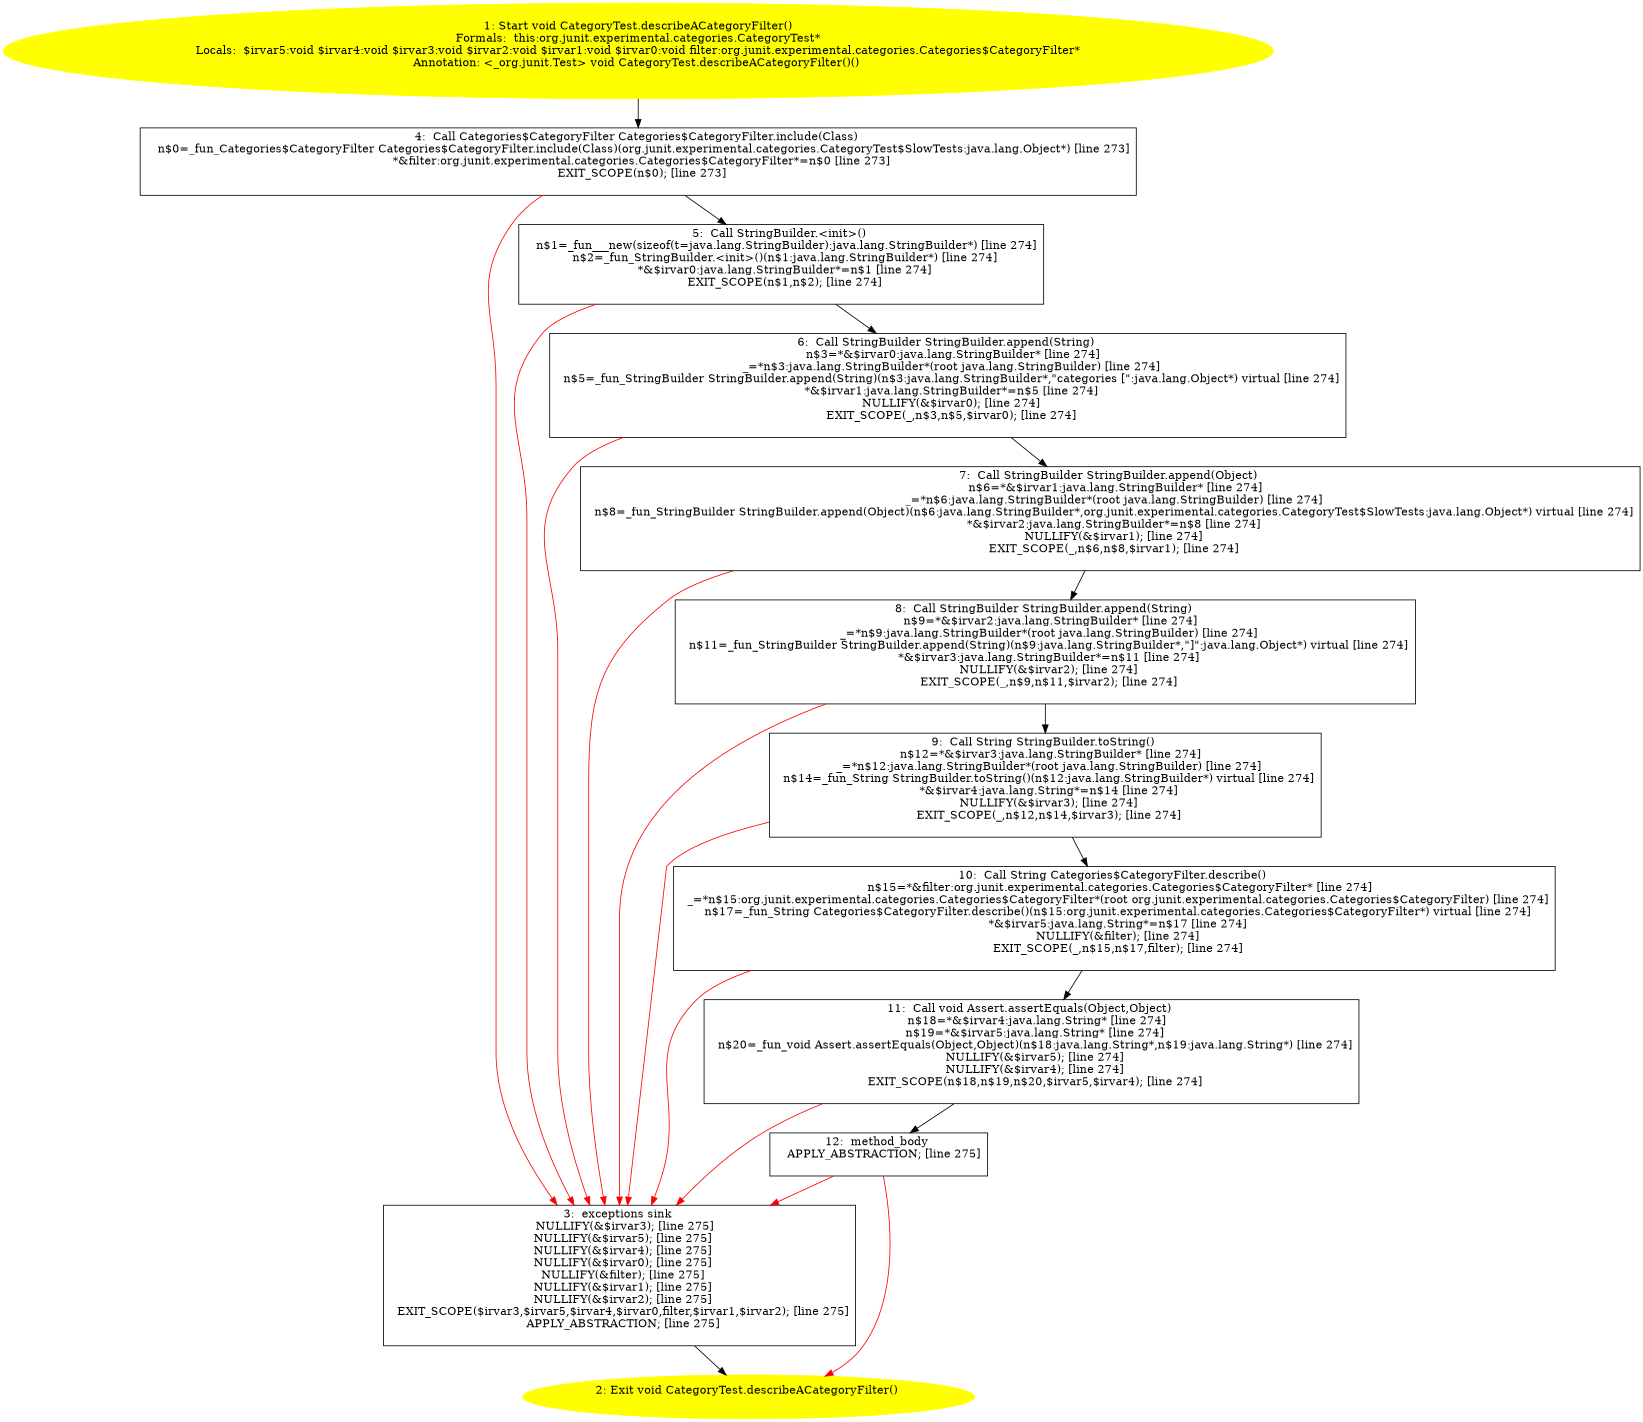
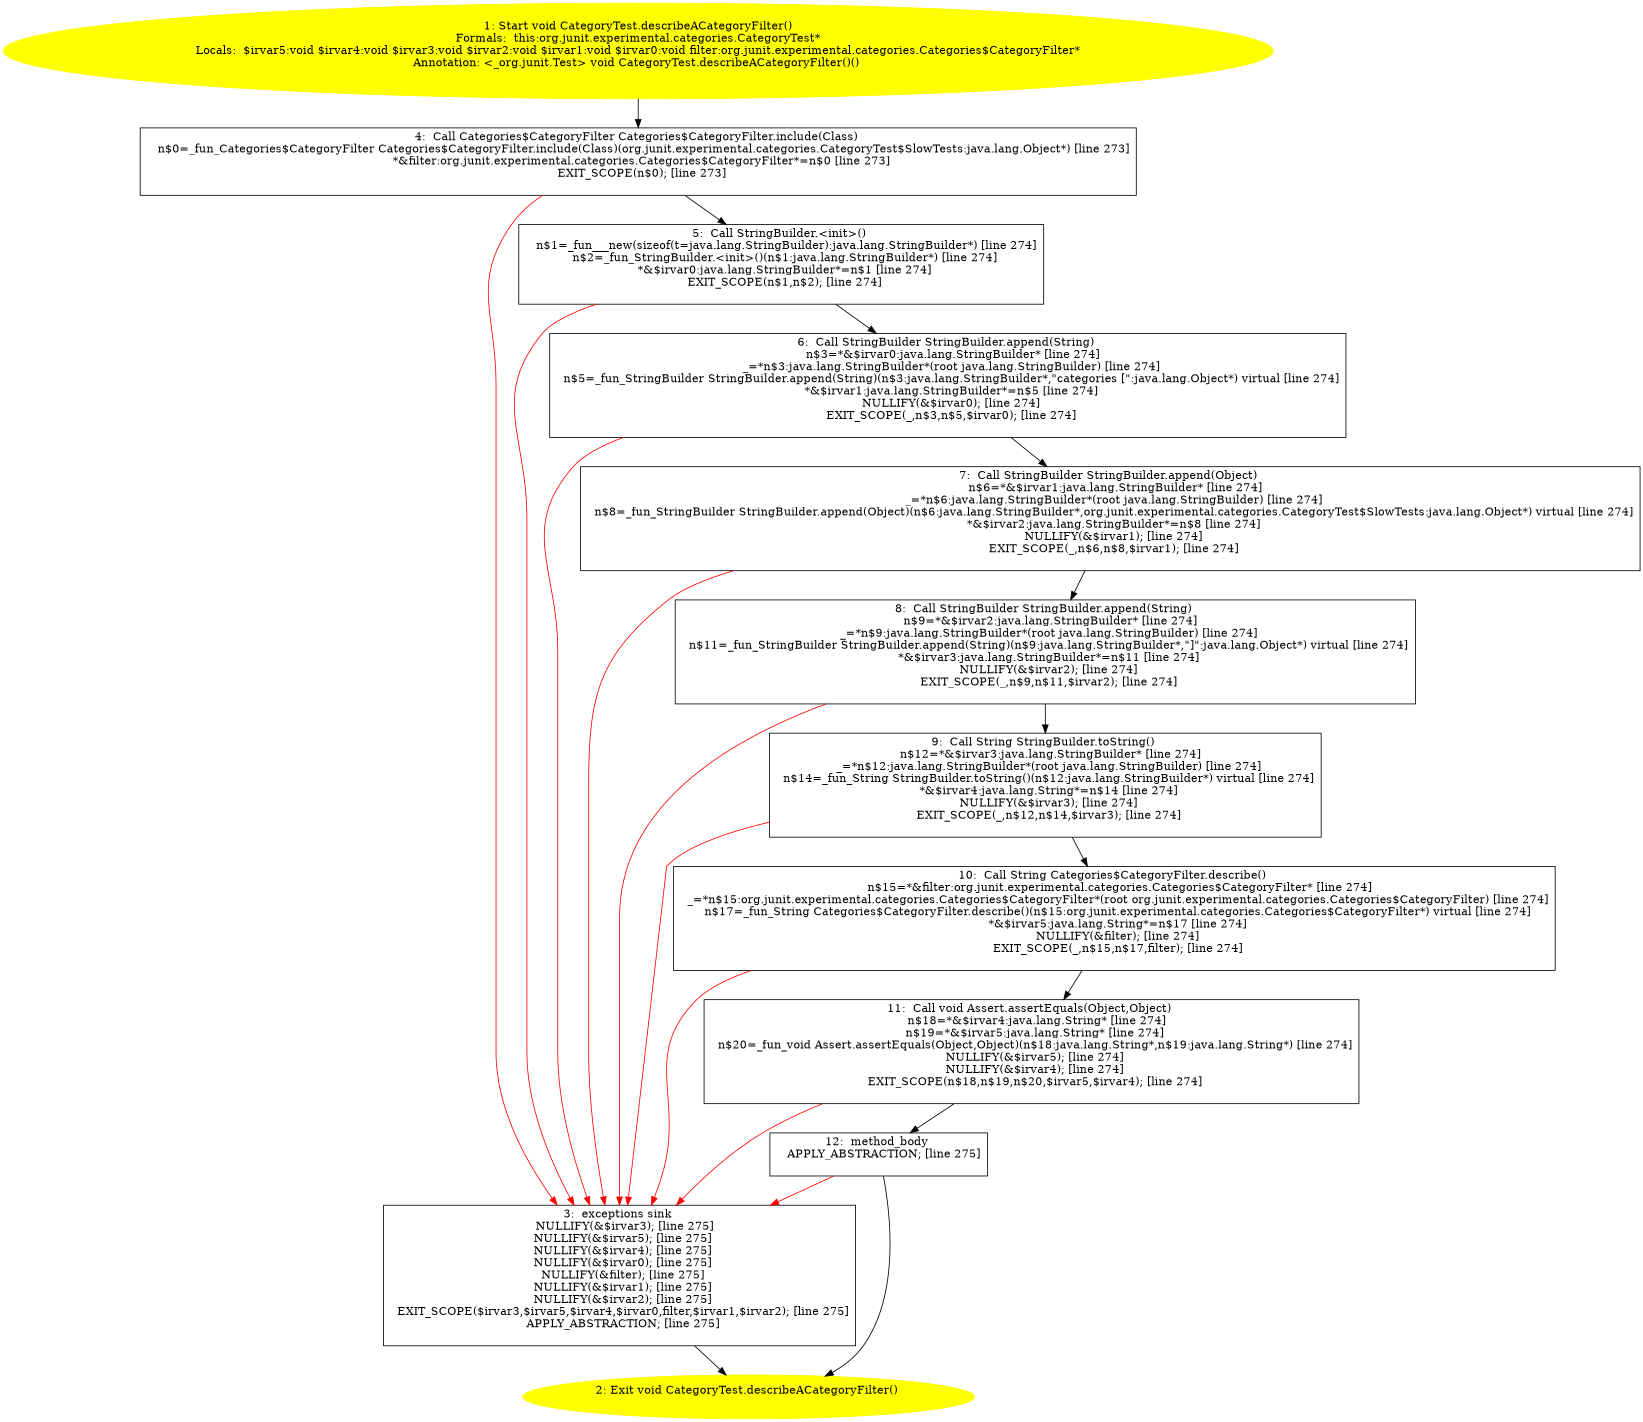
(887, 1284) -> (887, 1284)
